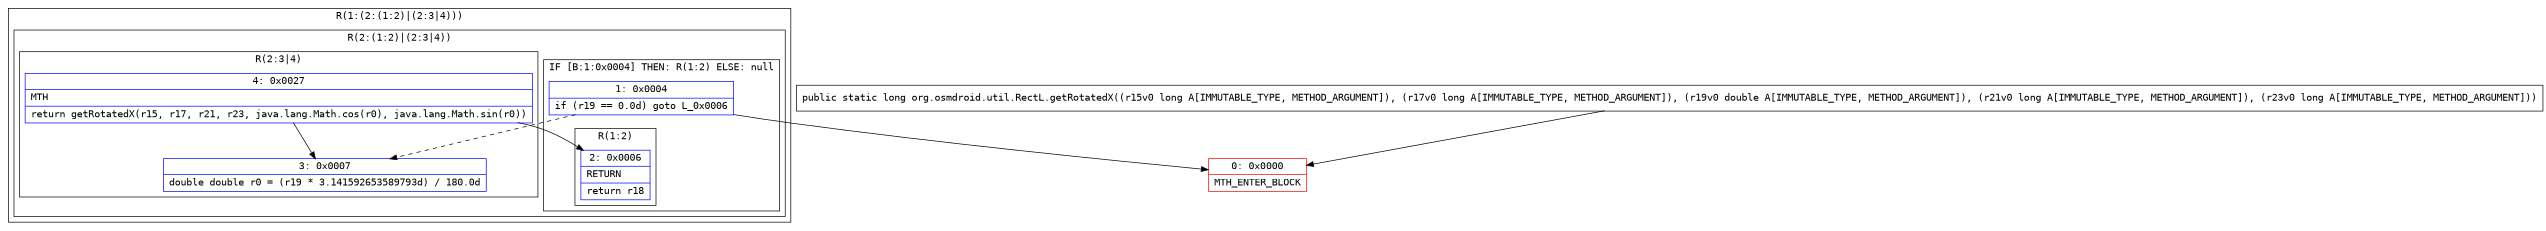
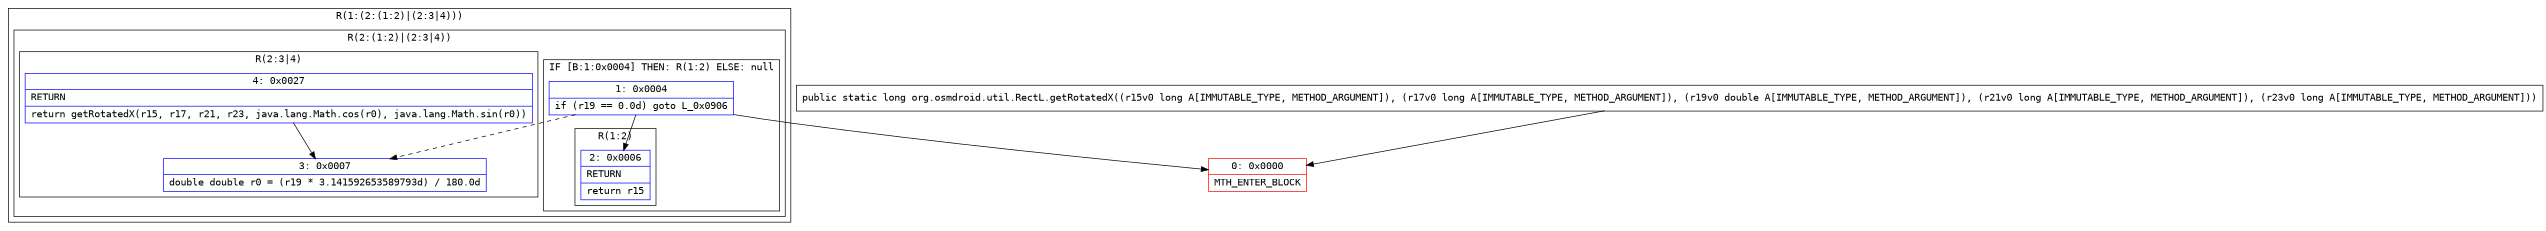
(39, 97) -> (48, 97)
(641, 106) -> (641, 106)
(549, 132) -> (630, 133)
(615, 191) -> (615, 191)
